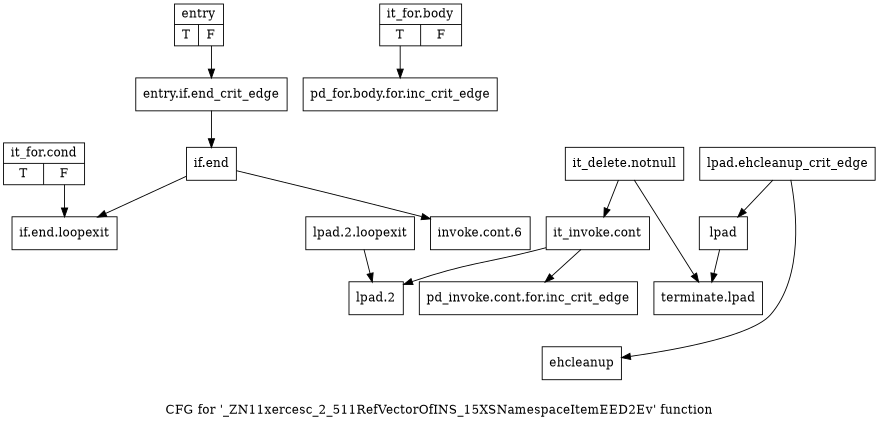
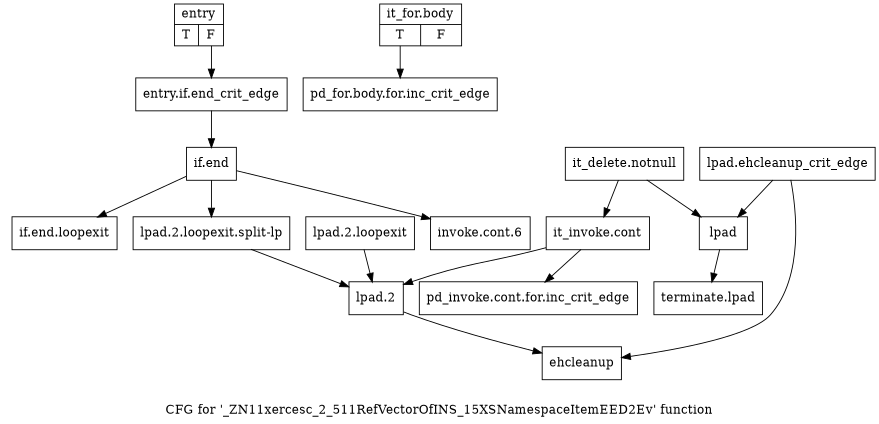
(44, 164) -> none
(664, 227) -> (670, 196)
none -> (211, 233)
none -> (468, 333)
